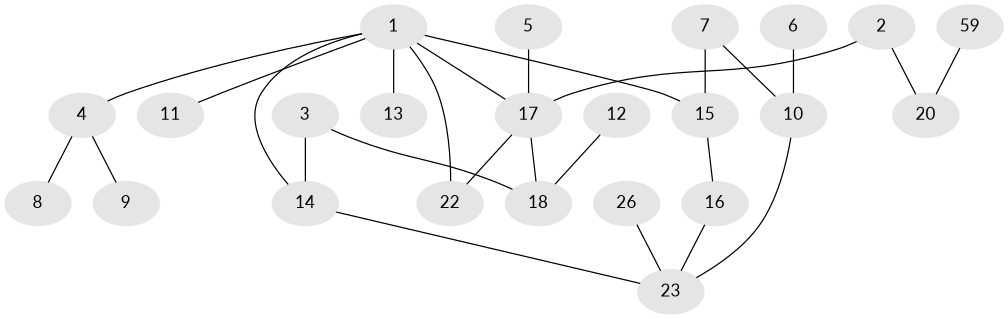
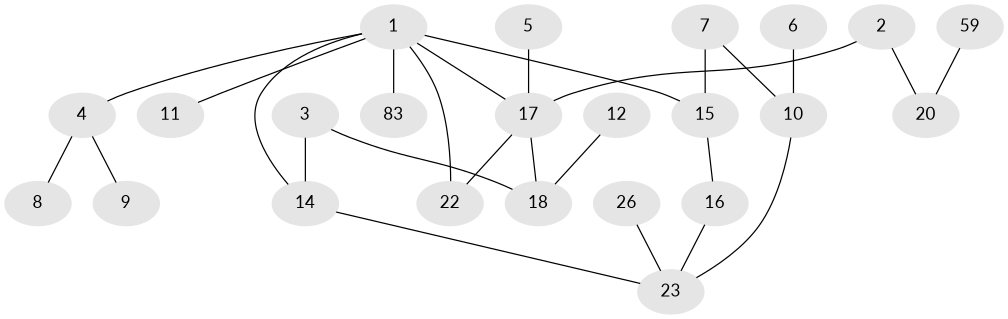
(394, 115) -> (394, 115)
